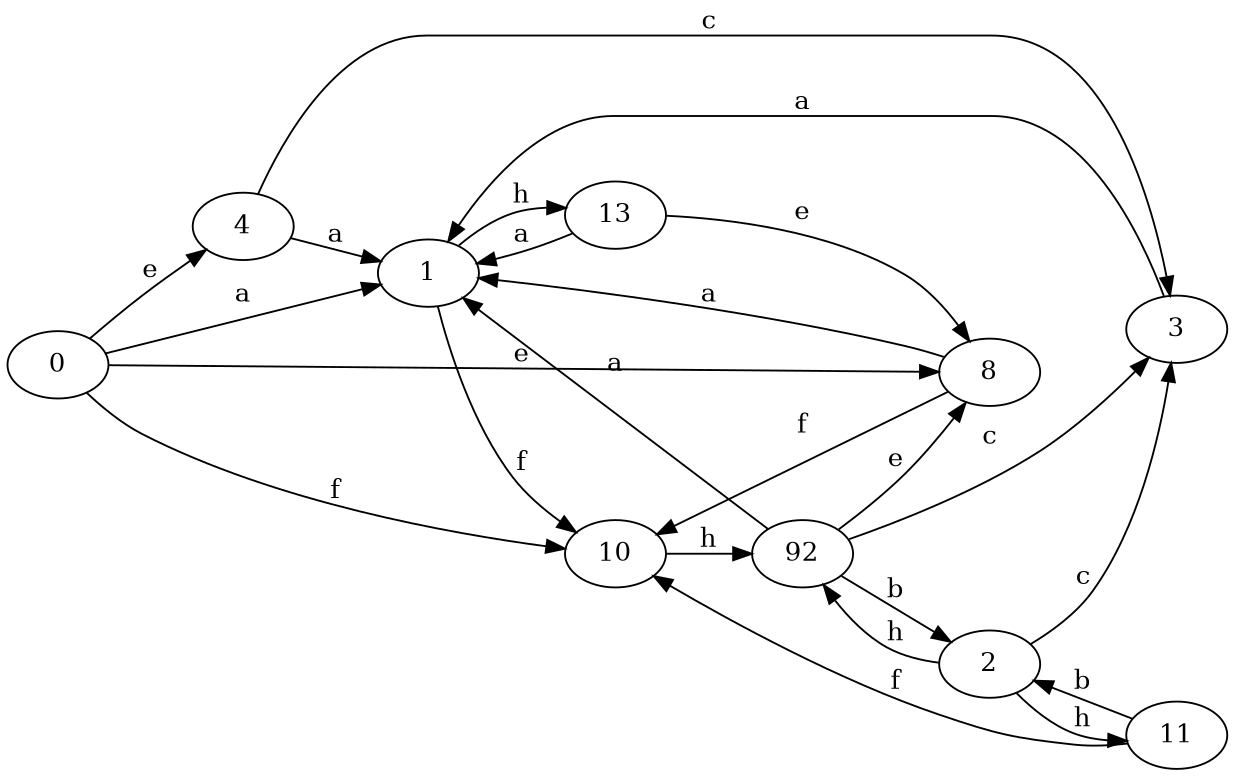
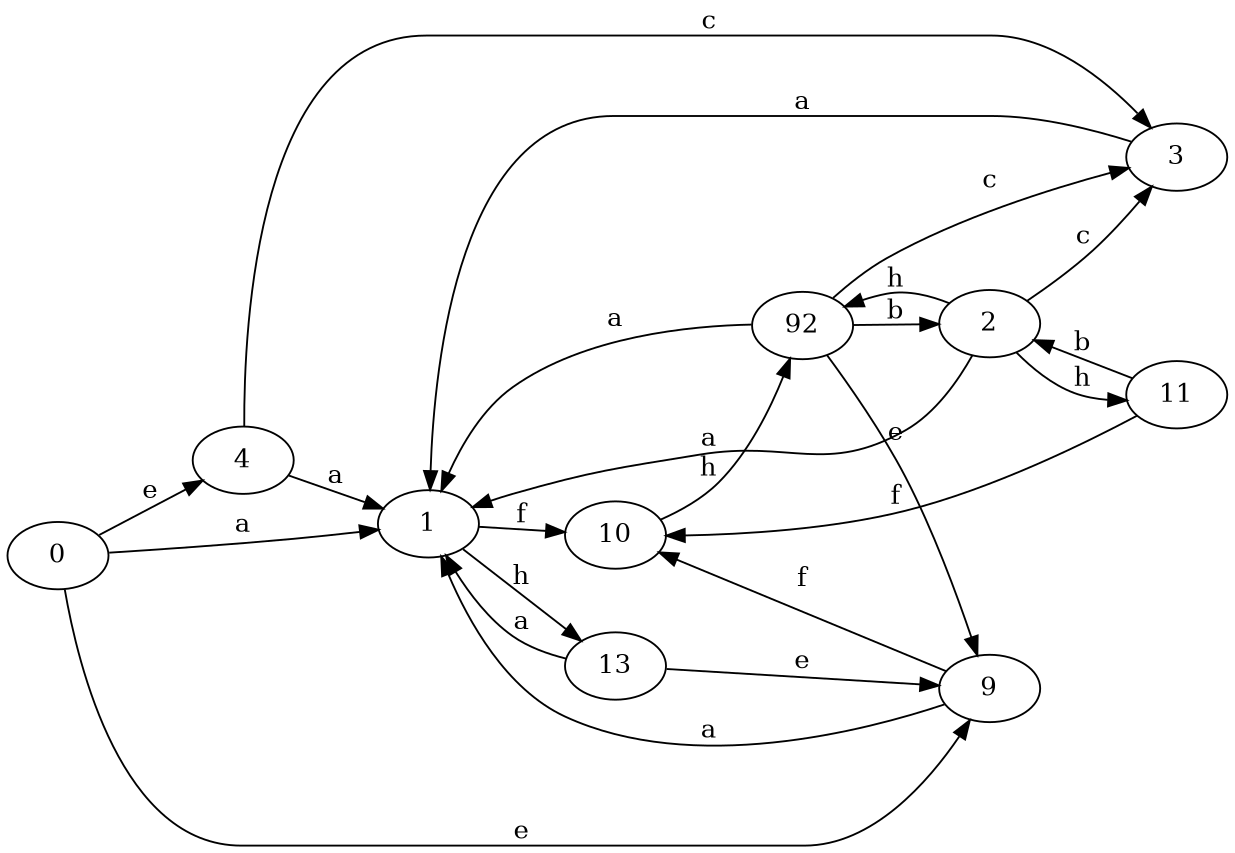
(990, 372) -> (990, 688)
none -> (761, 451)
(306, 497) -> none
